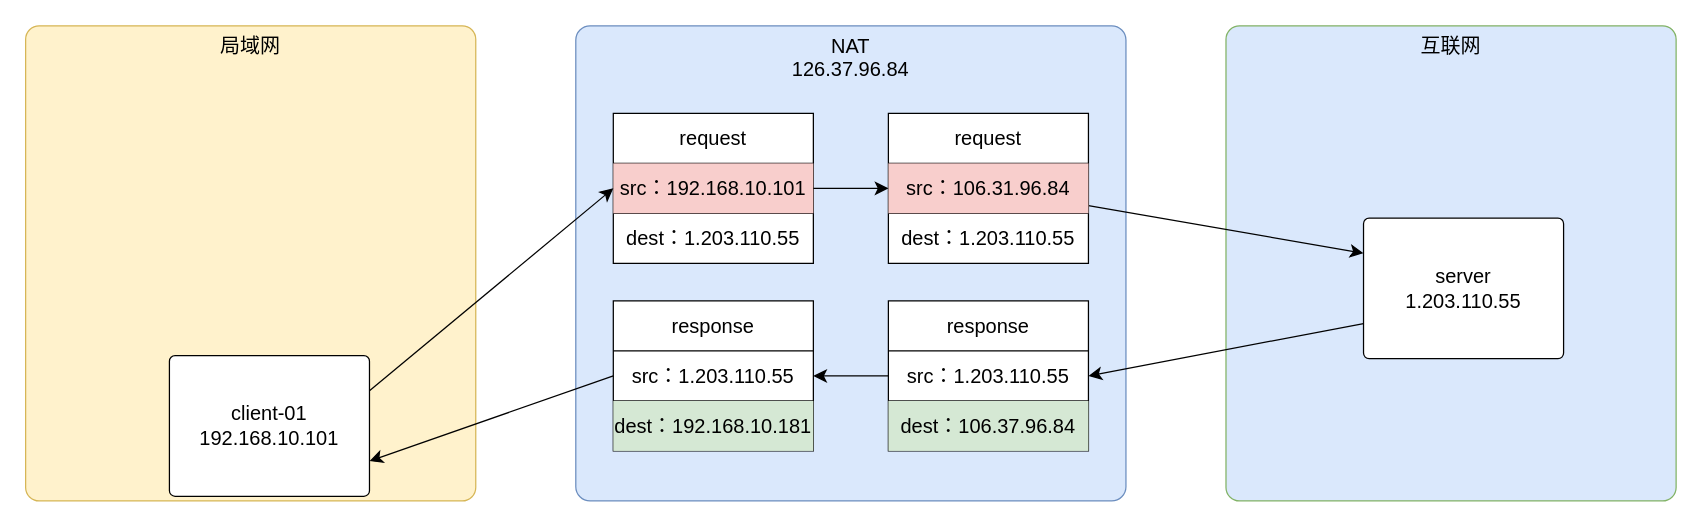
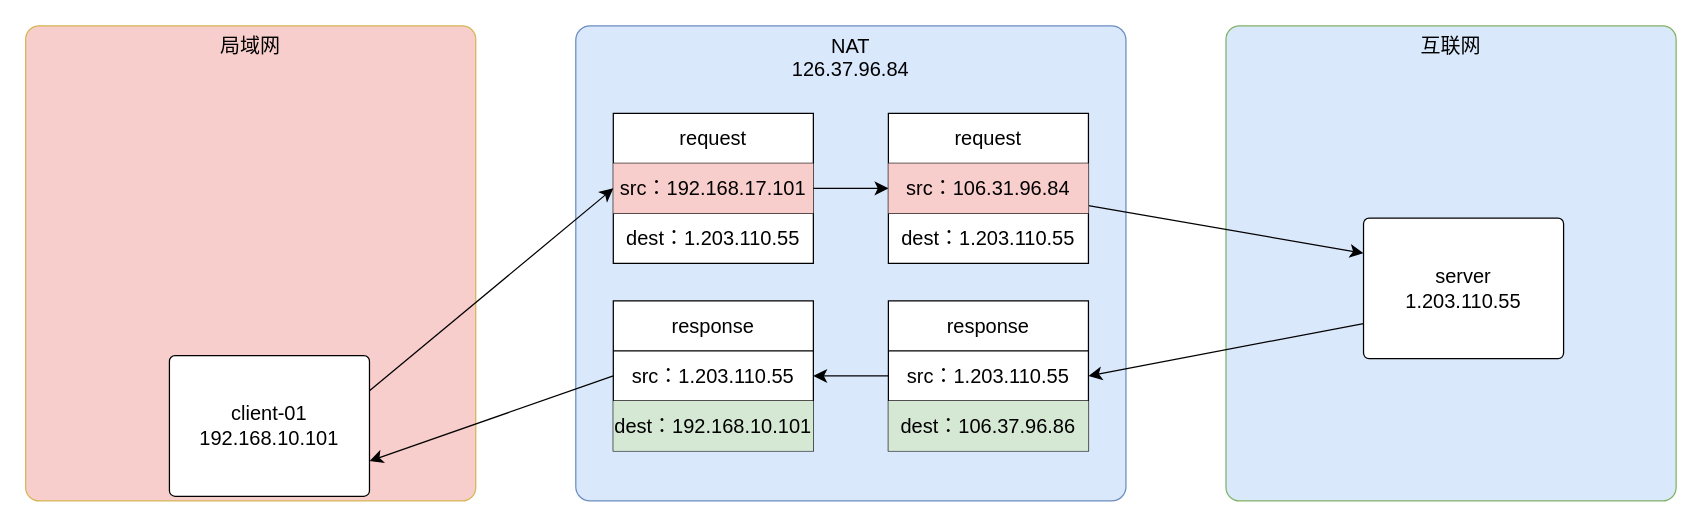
(713, 188) -> (713, 188)
(251, 263) -> (251, 263)
(713, 426) -> (713, 426)
(988, 426) -> (988, 426)
